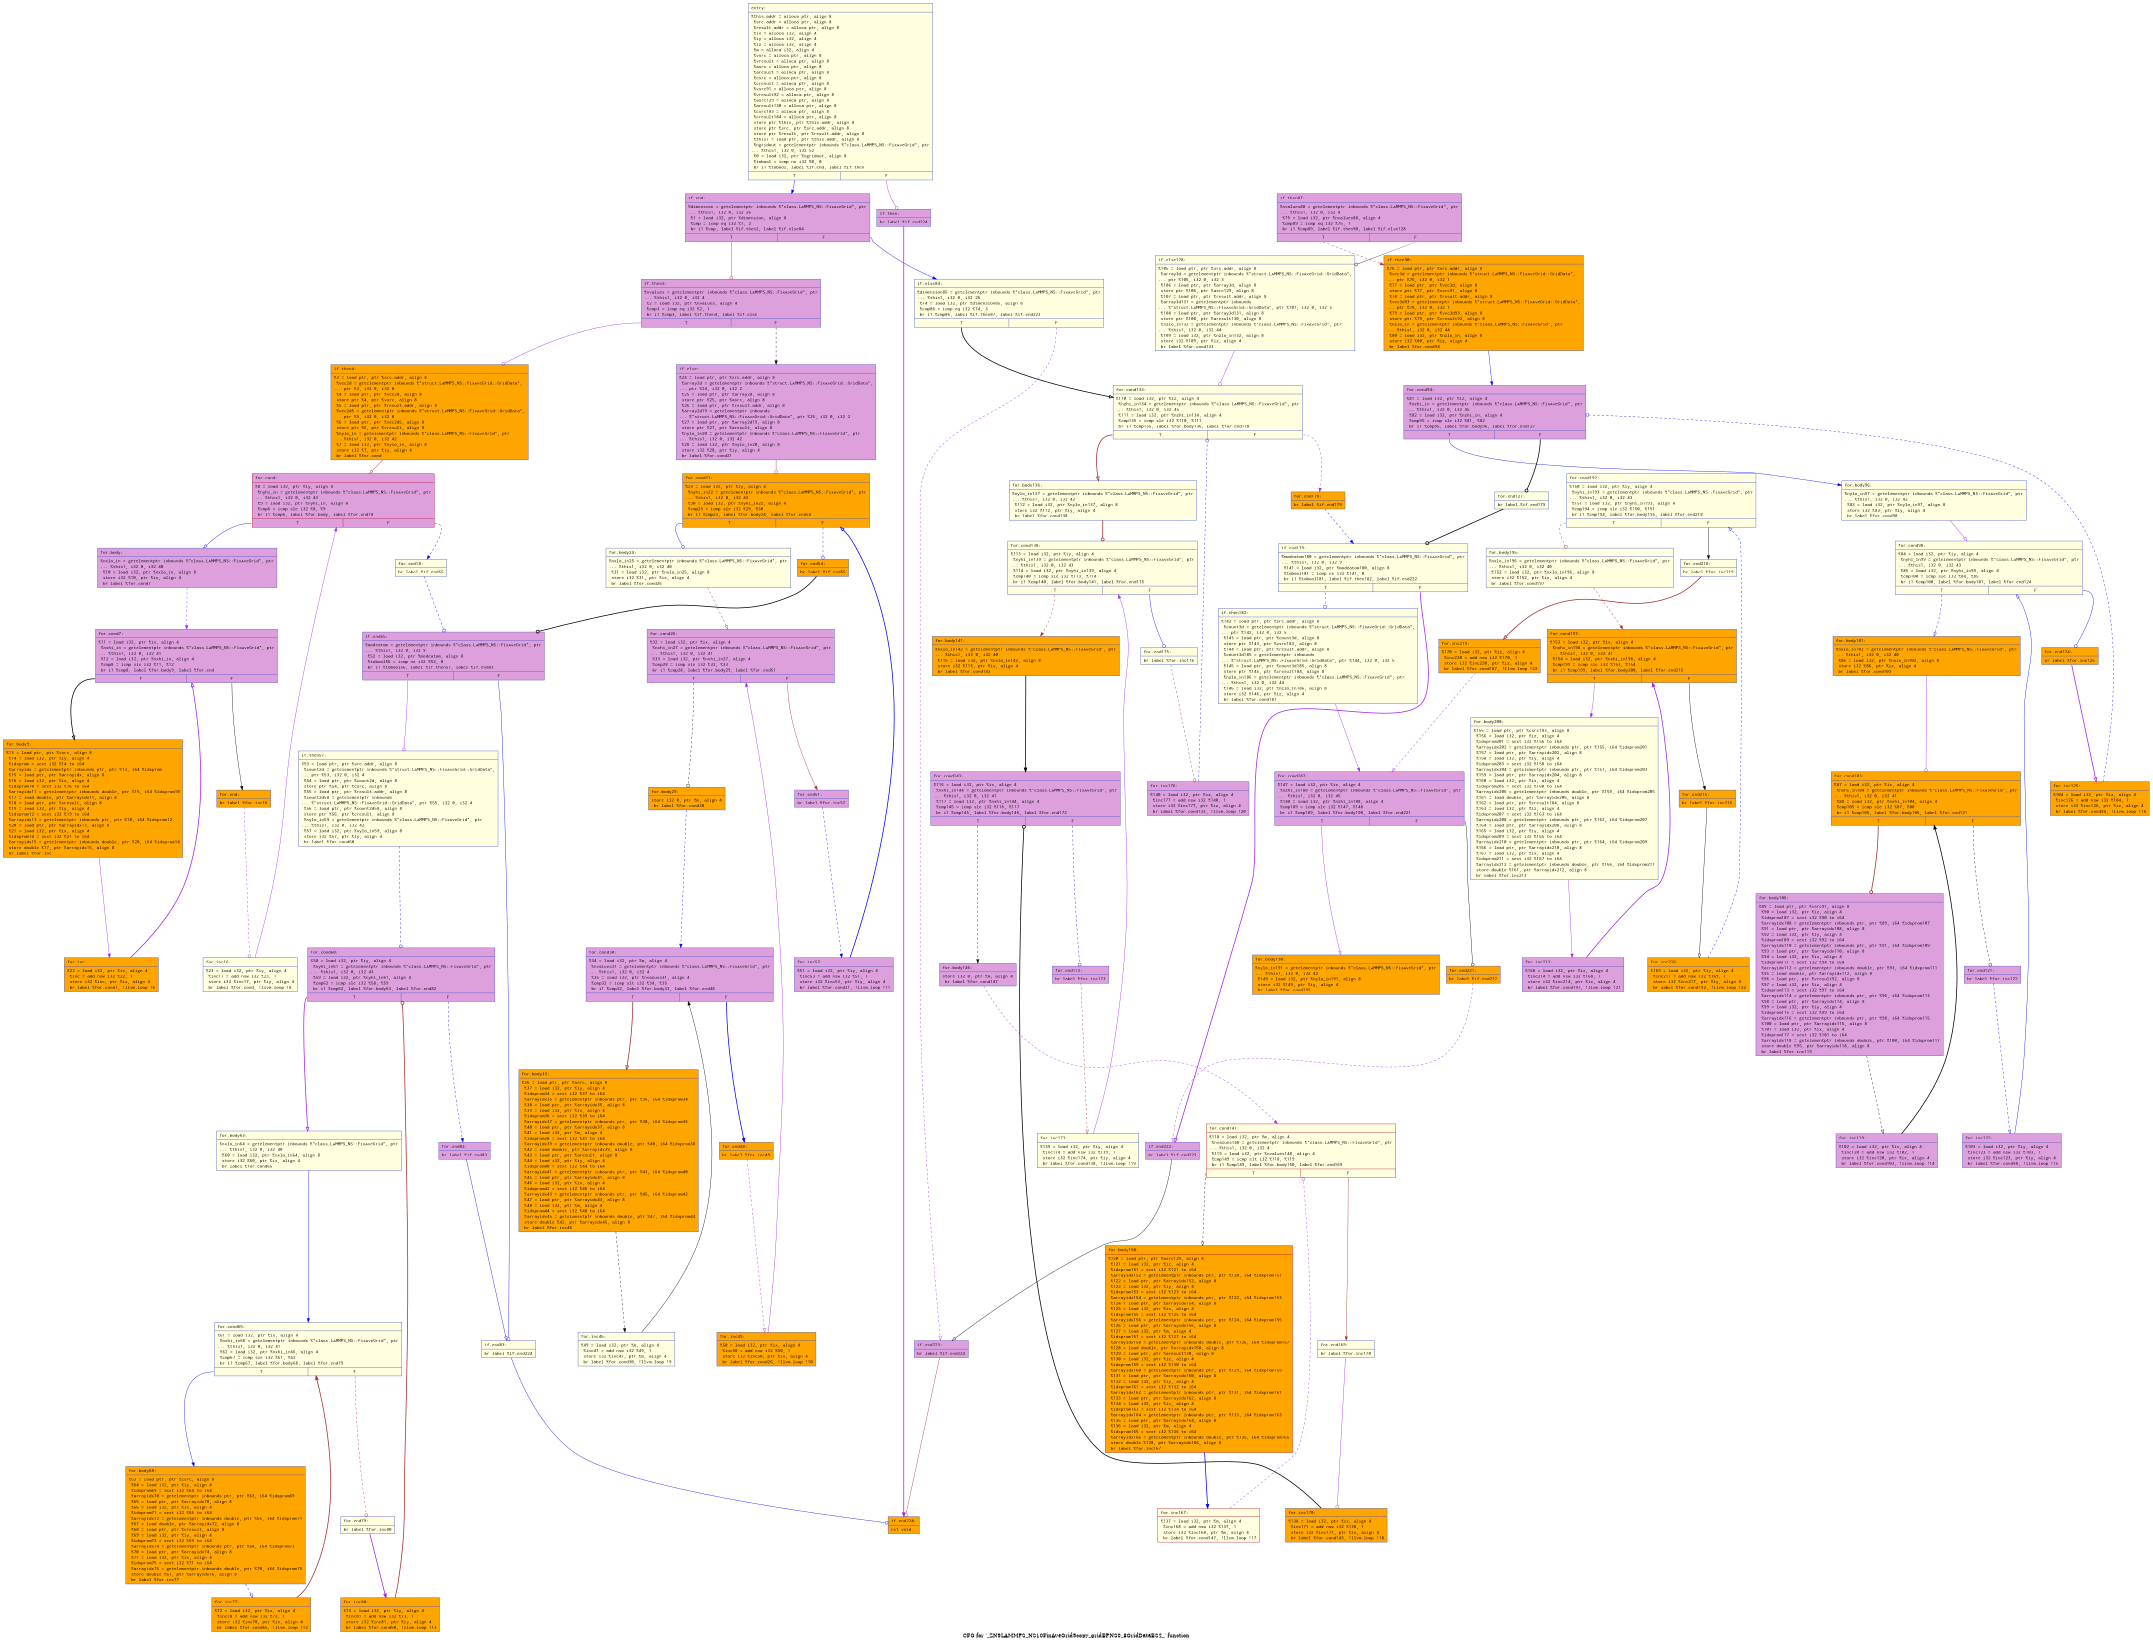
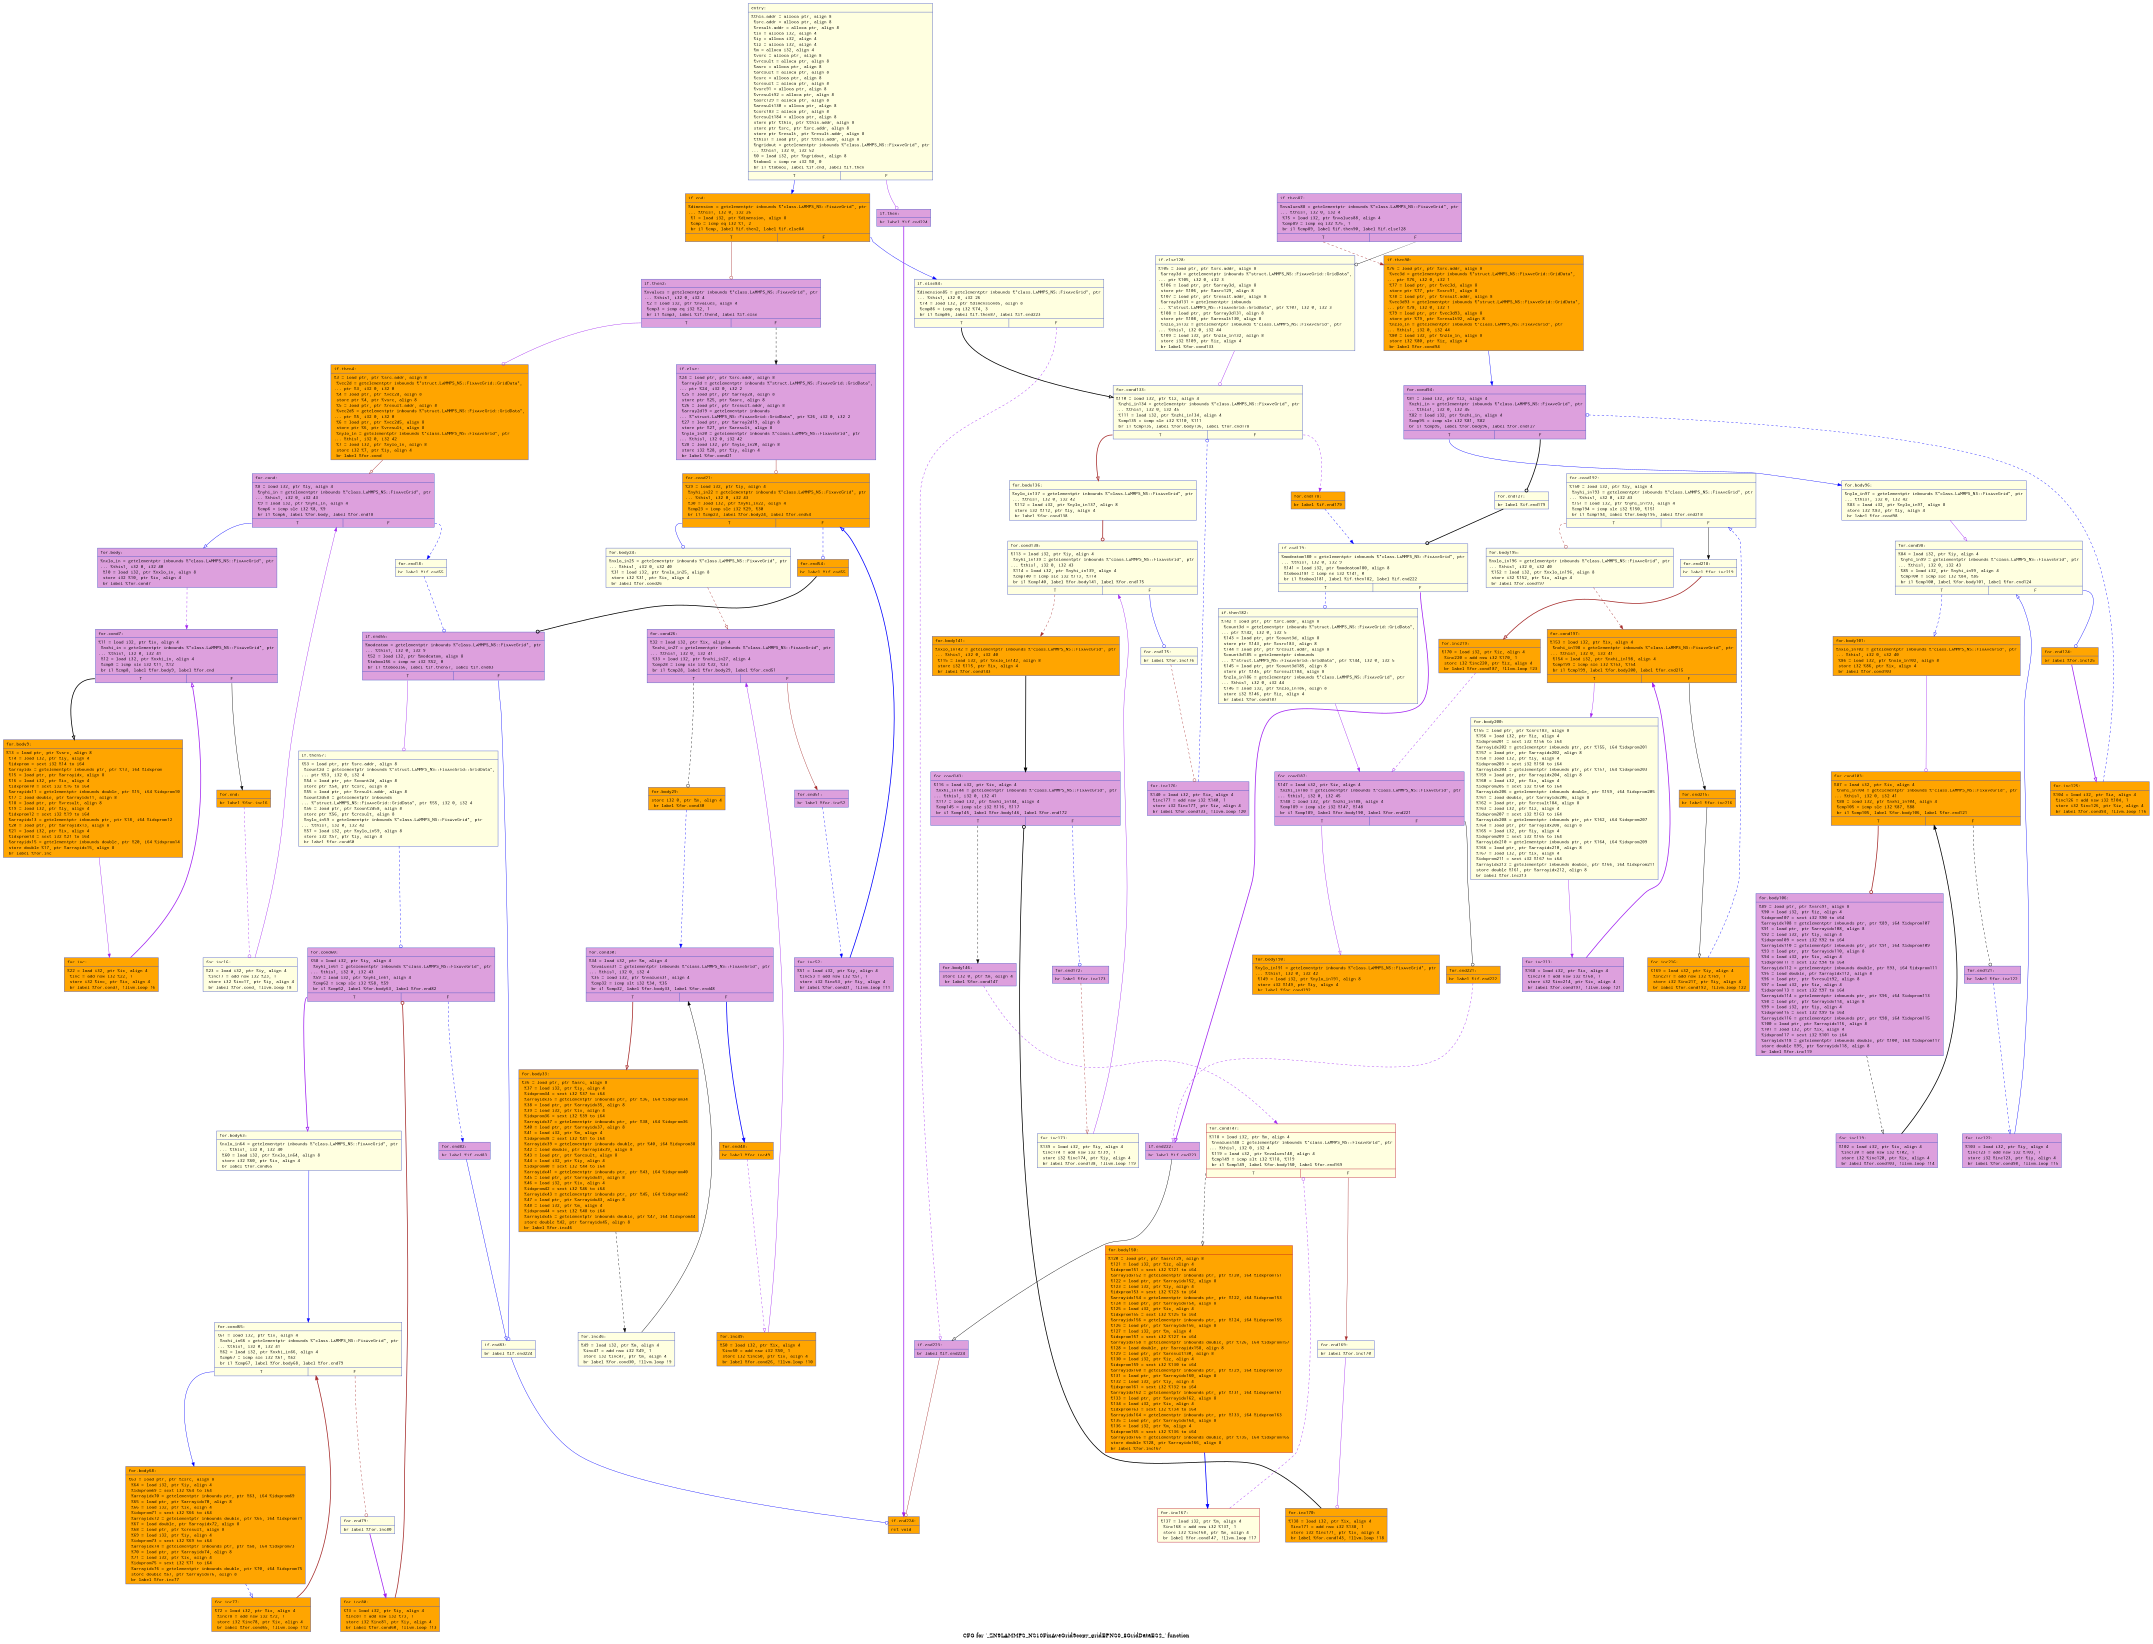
(778, 218) -> (778, 218)
(343, 500) -> (343, 500)
